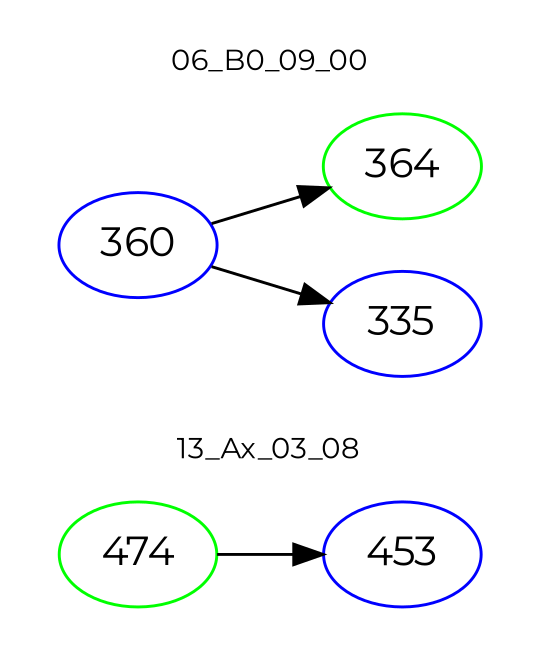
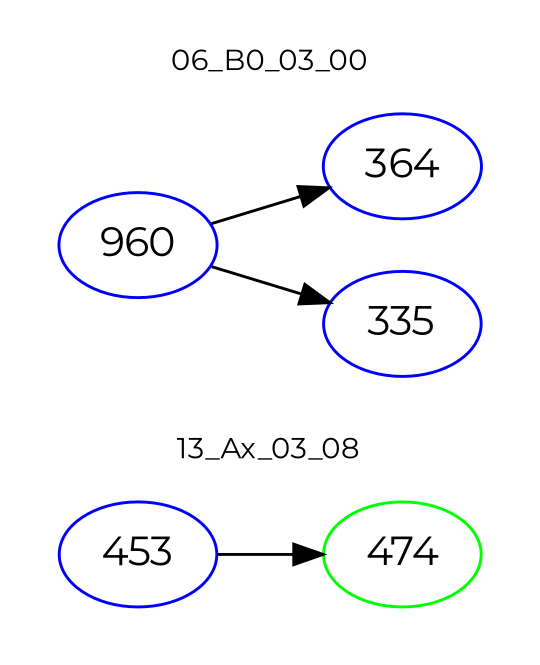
(270, 63) -> (270, 63)
(402, 166) -> (402, 166)
(138, 245) -> (138, 245)
(255, 554) -> (255, 554)
